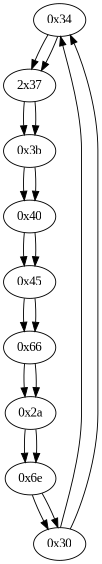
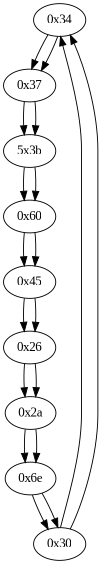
(30, 86) -> (30, 86)
(30, 151) -> (30, 151)
(30, 217) -> (30, 217)
(30, 348) -> (30, 348)
